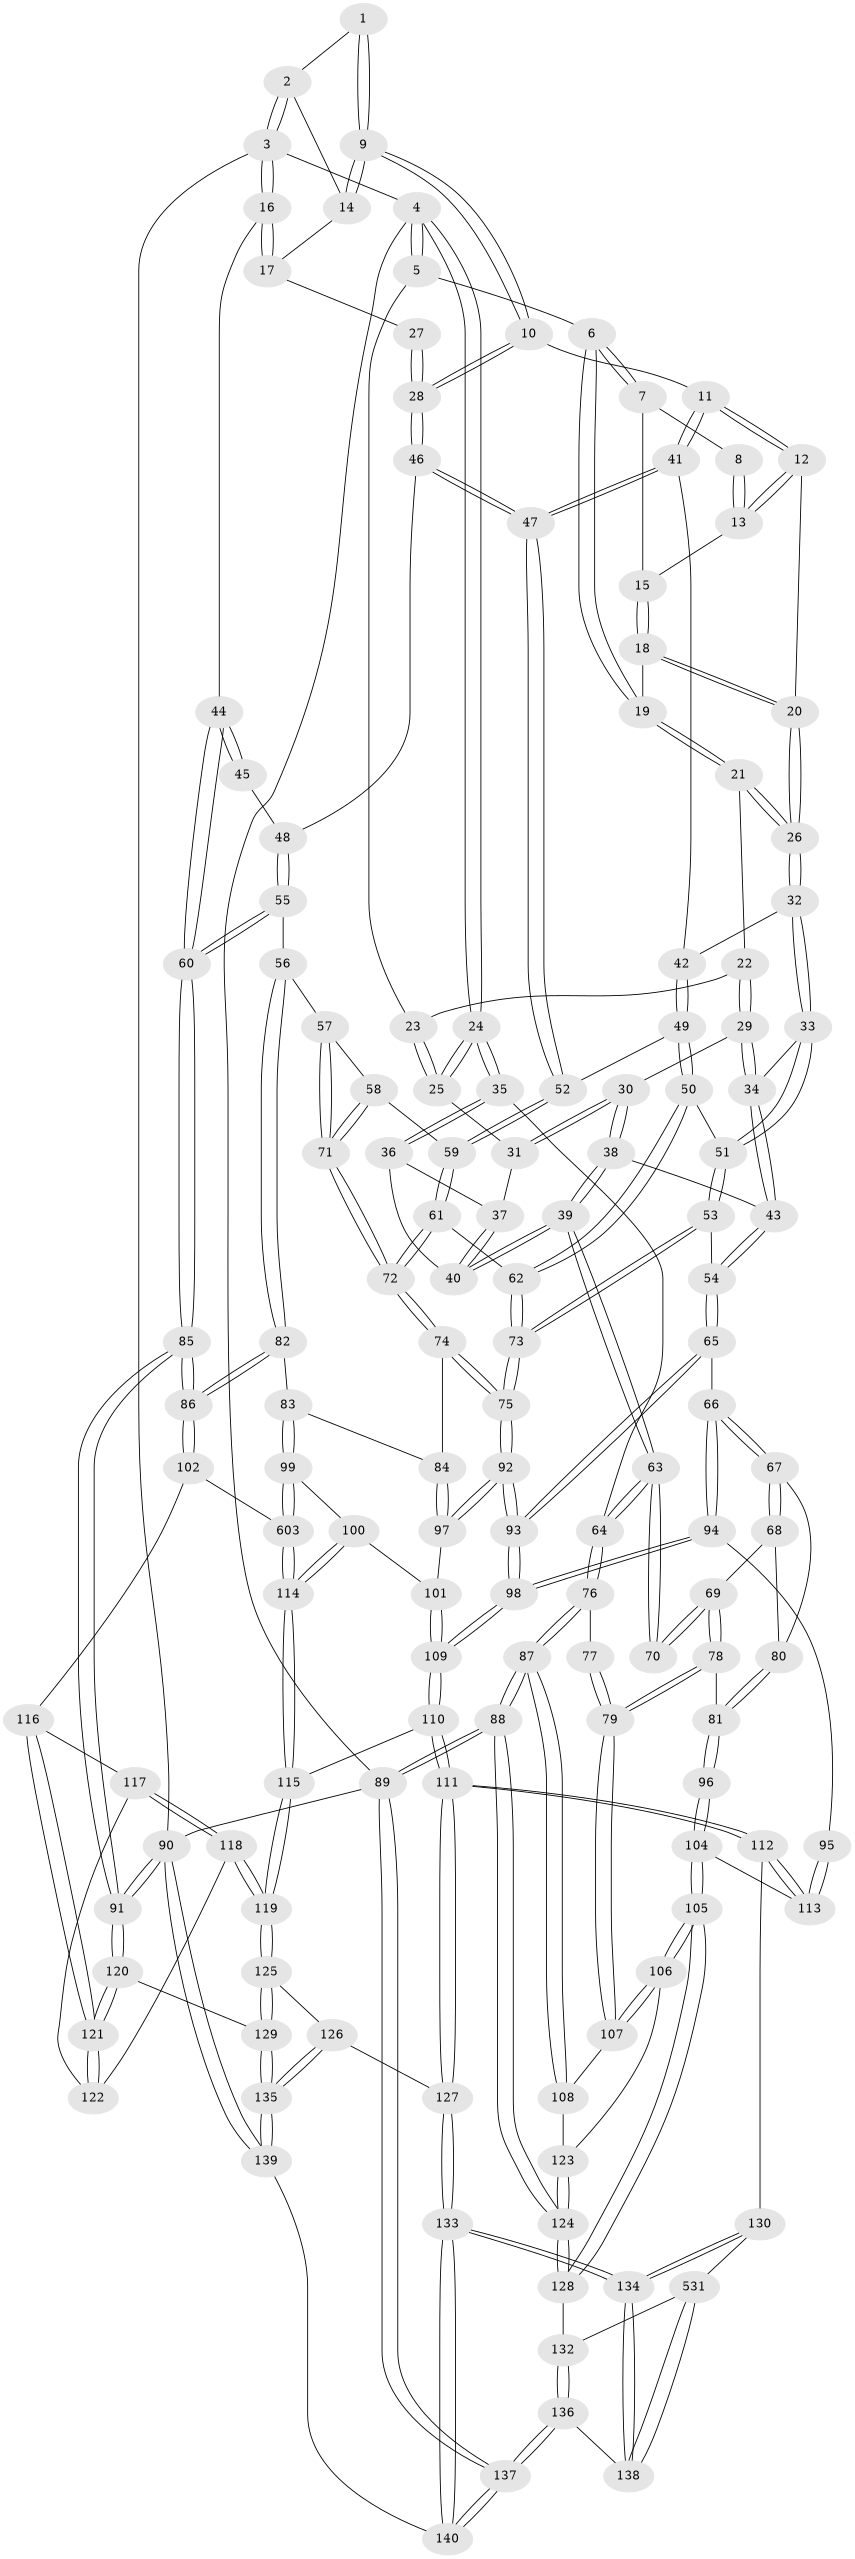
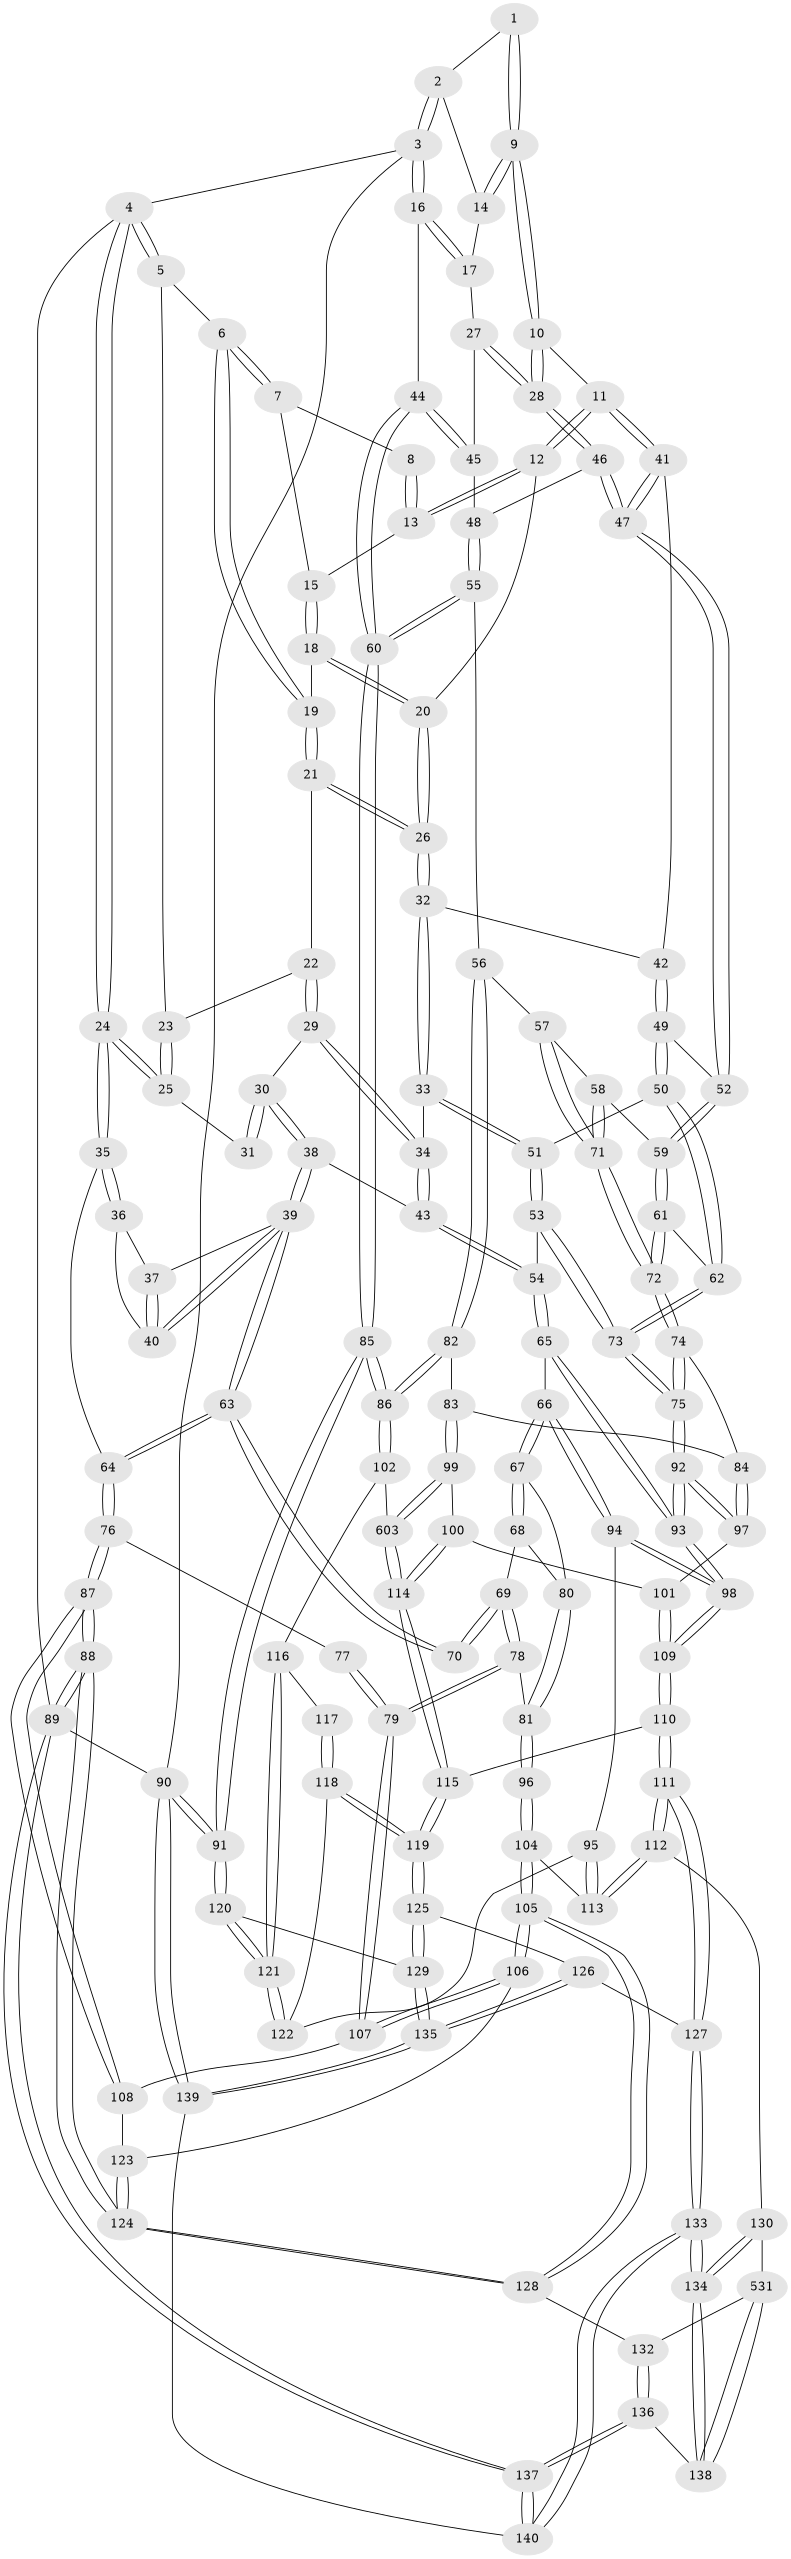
none -> (474, 397)
(508, 1185) -> (221, 1248)
(72, 1940) -> (464, 1973)
